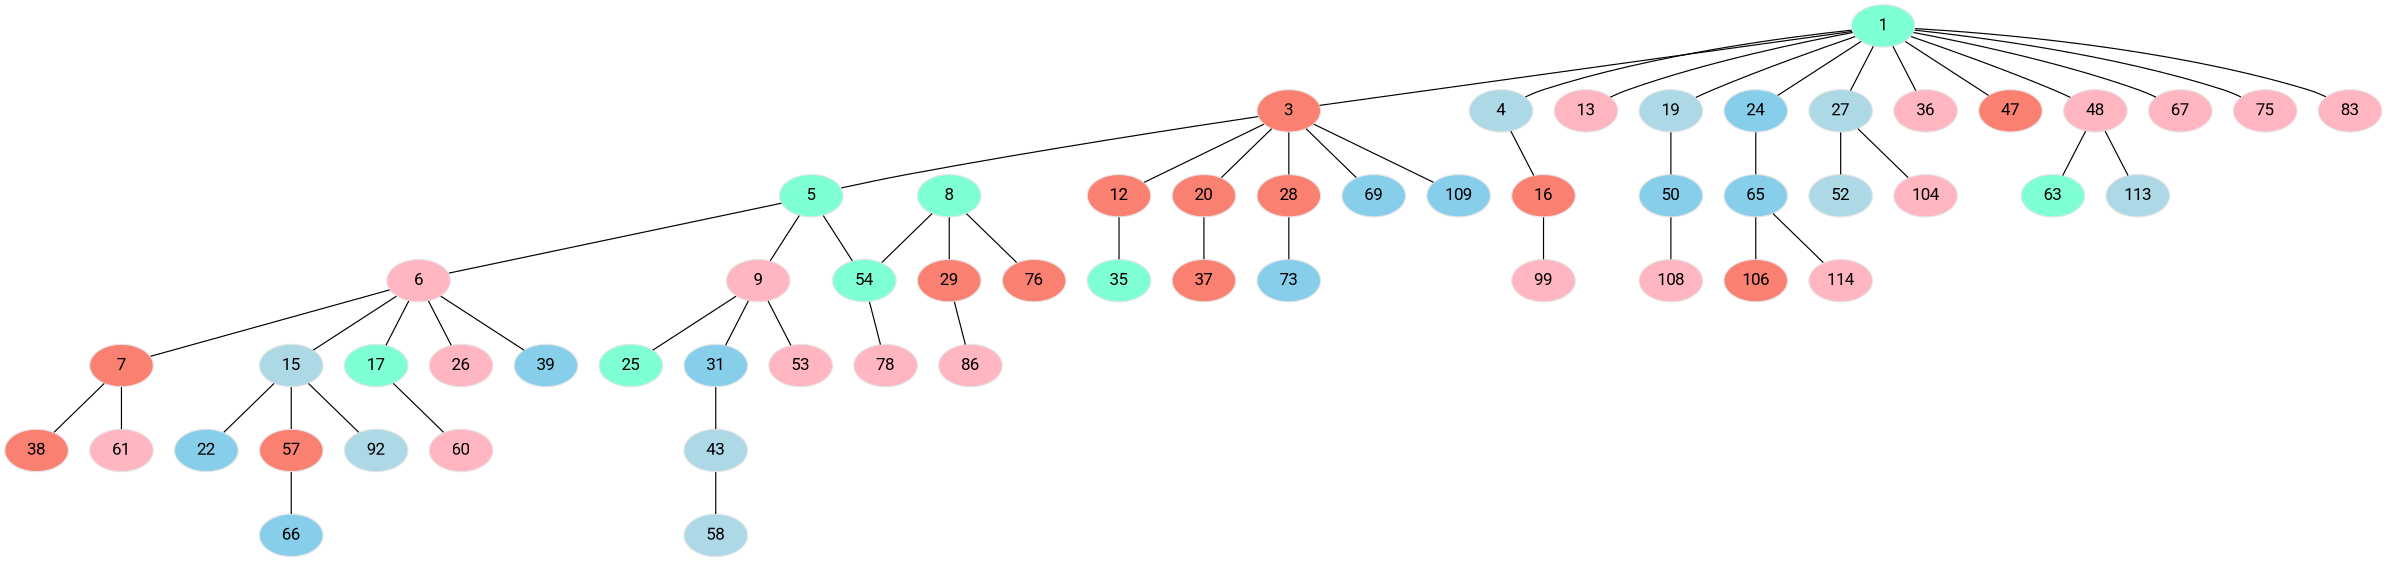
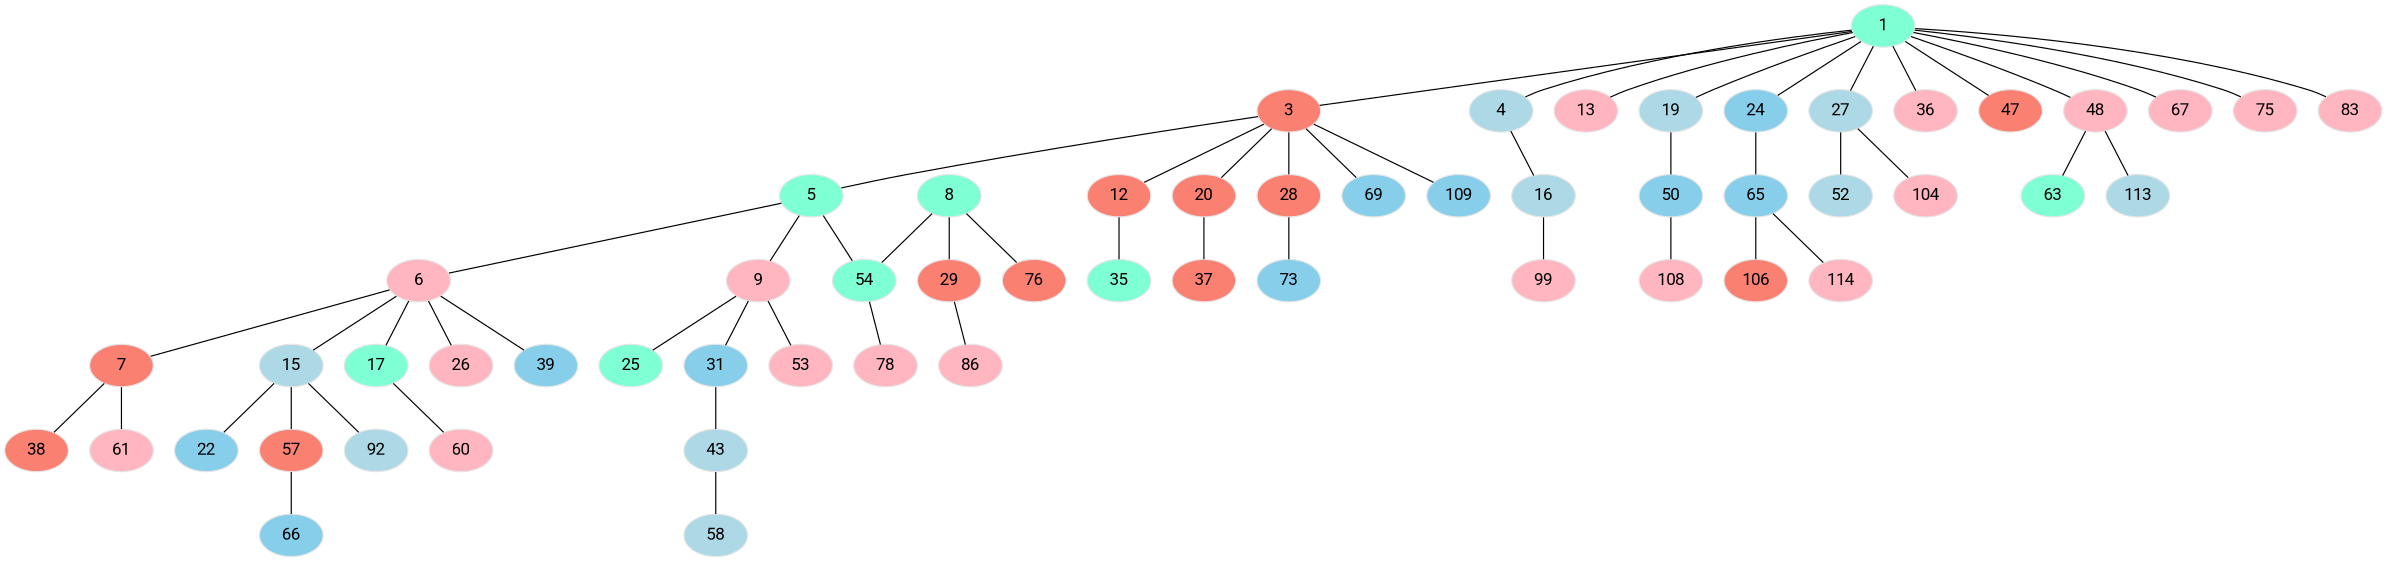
(1544, 196) -> (1544, 196)
